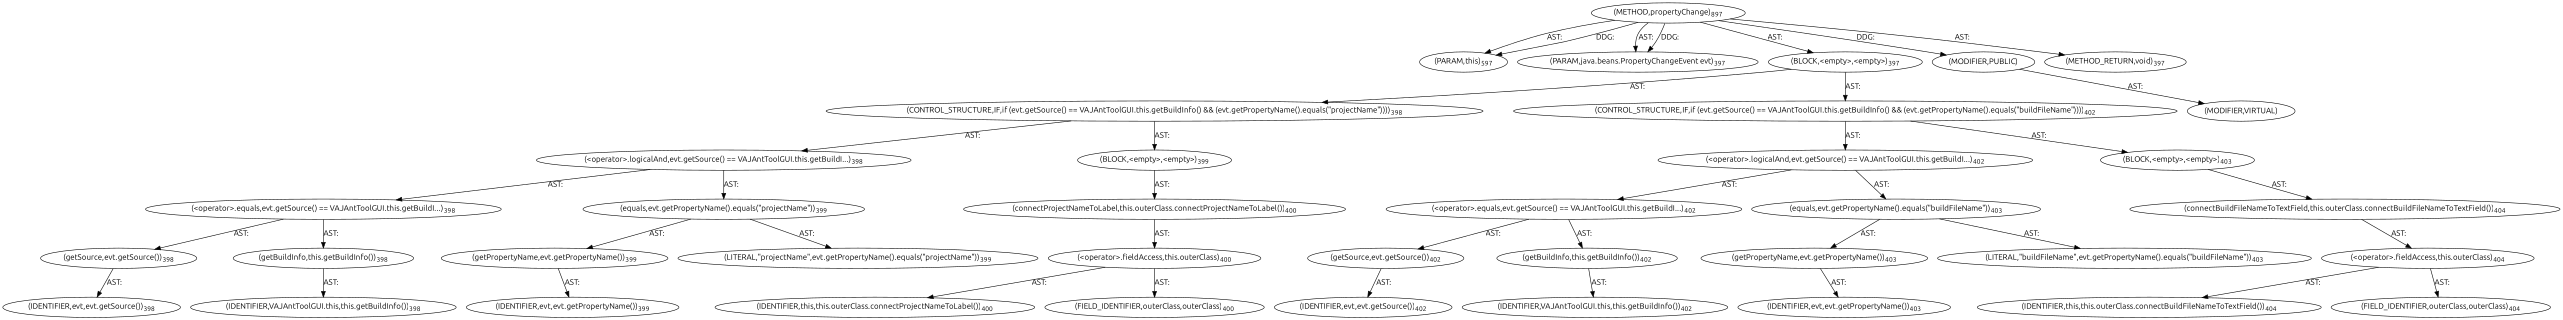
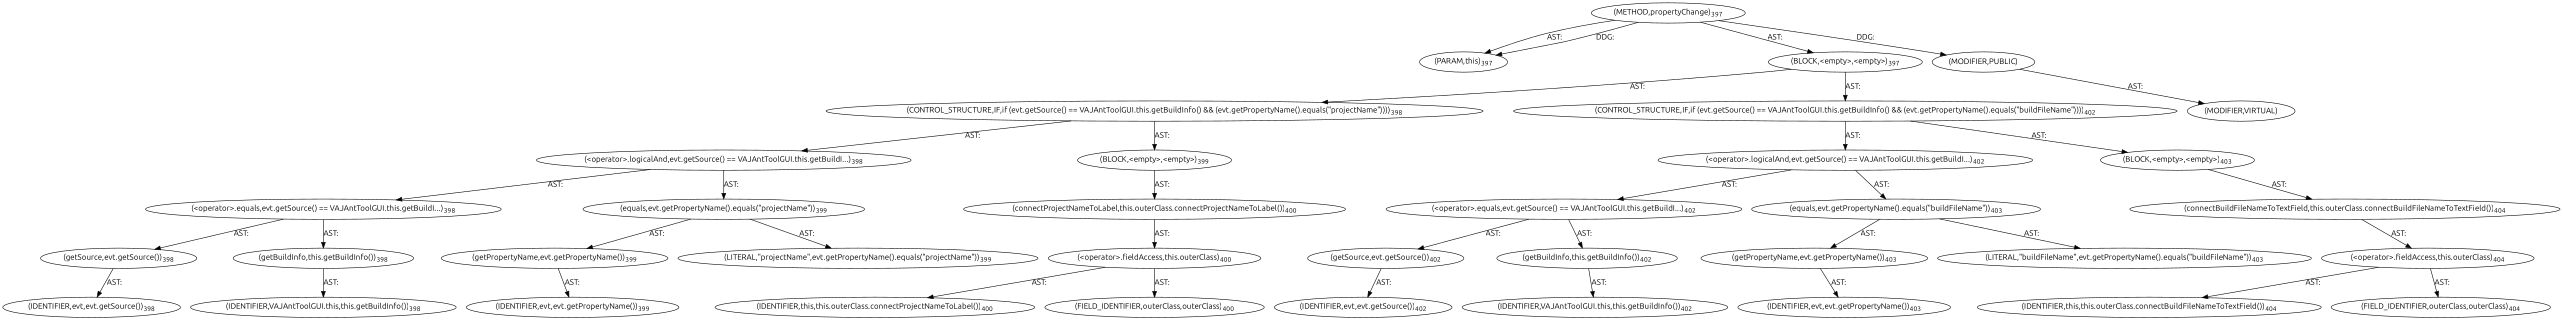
(1717, 12) -> (1717, 12)
(1487, 61) -> (1487, 61)
(1638, 62) -> none
(2115, 62) -> none
